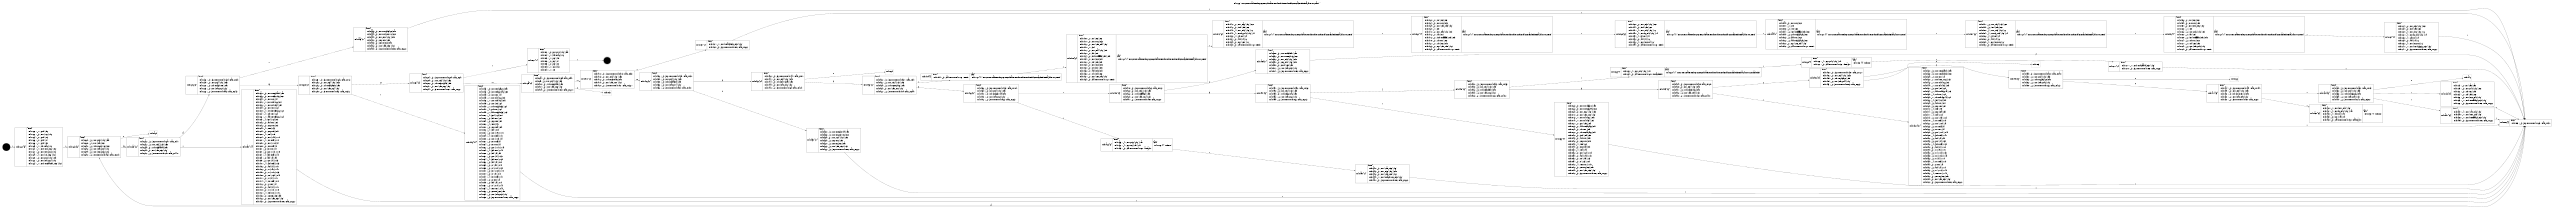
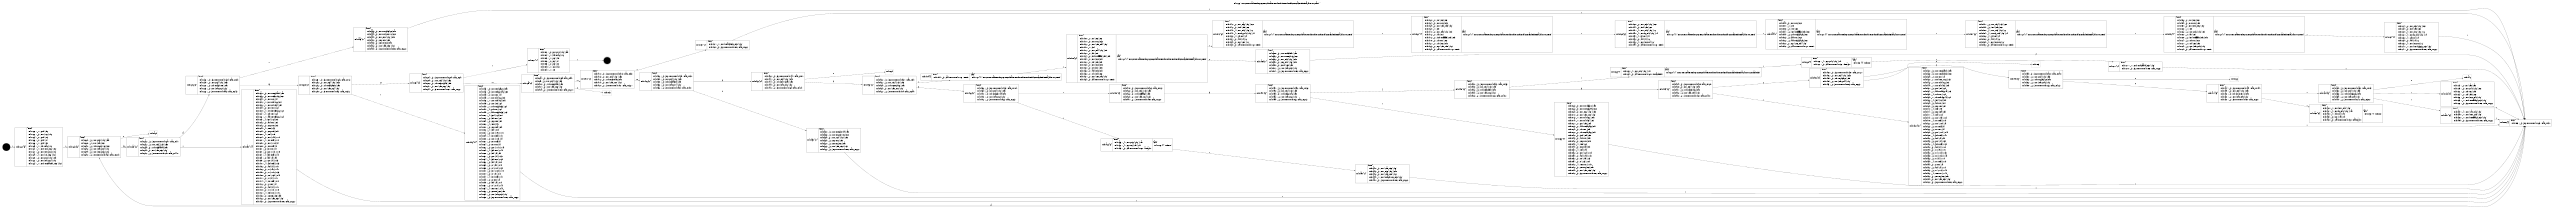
(1210, 83) -> (1231, 61)
